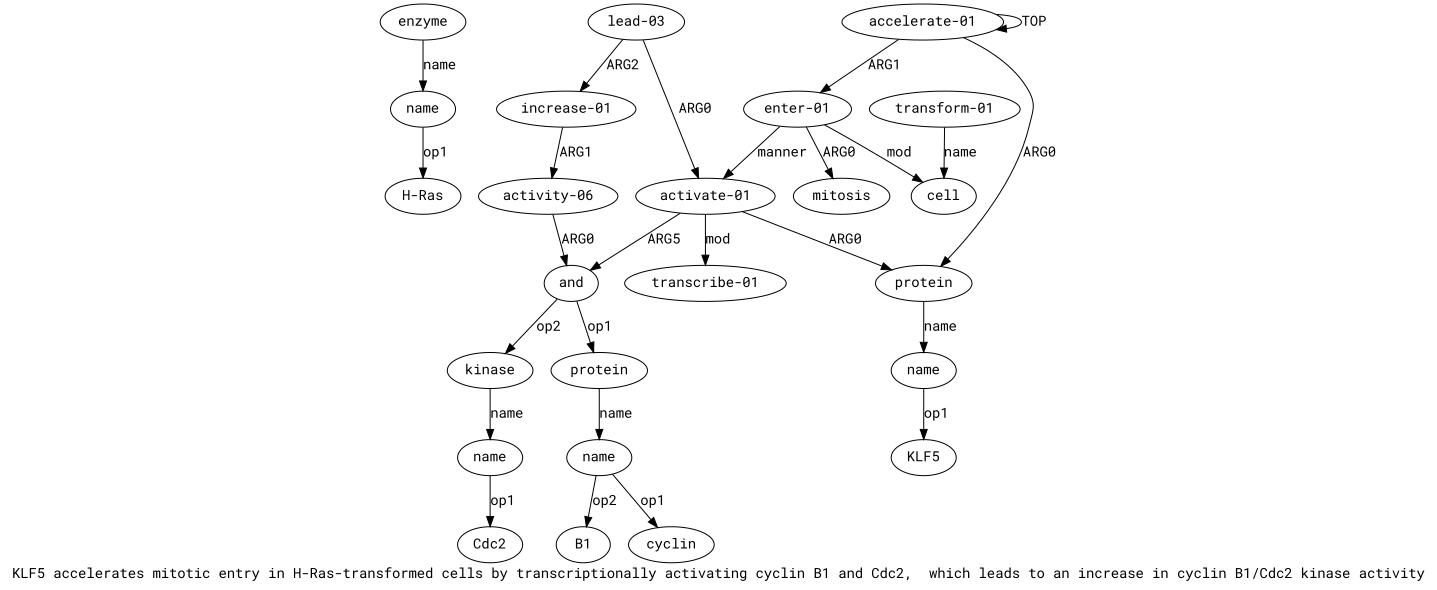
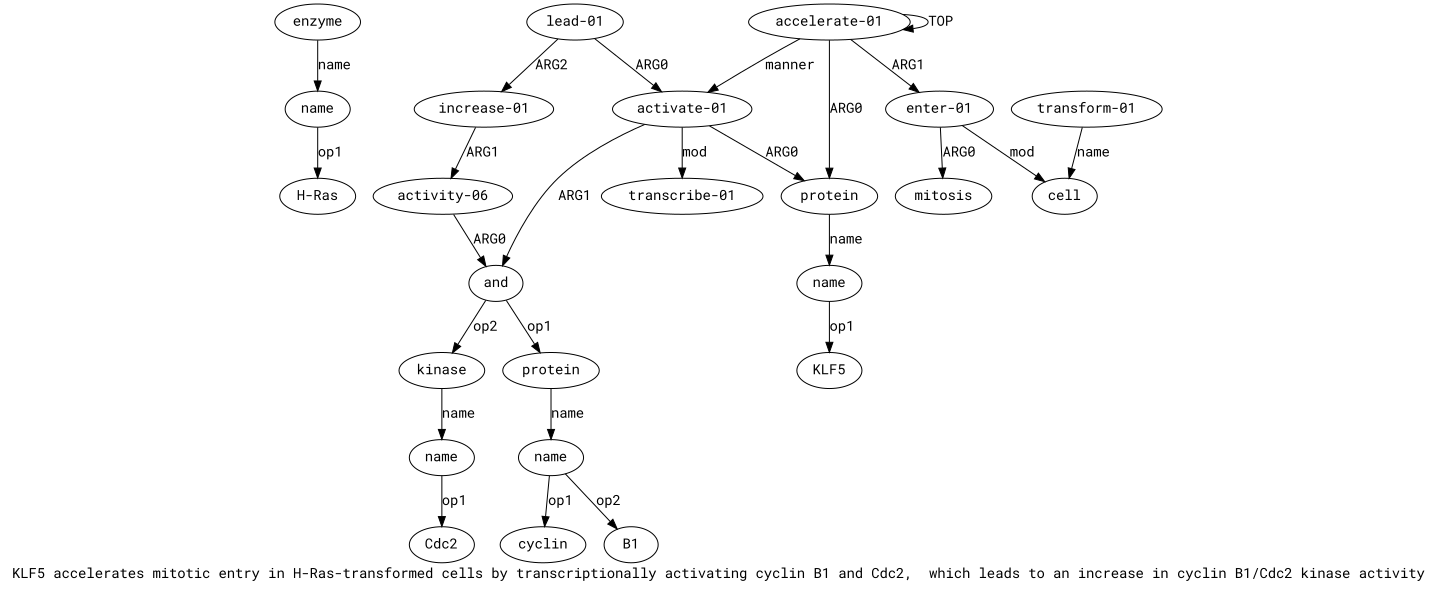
(636, 22) -> (575, 22)
(755, 149) -> (758, 62)
(664, 240) -> (575, 196)
